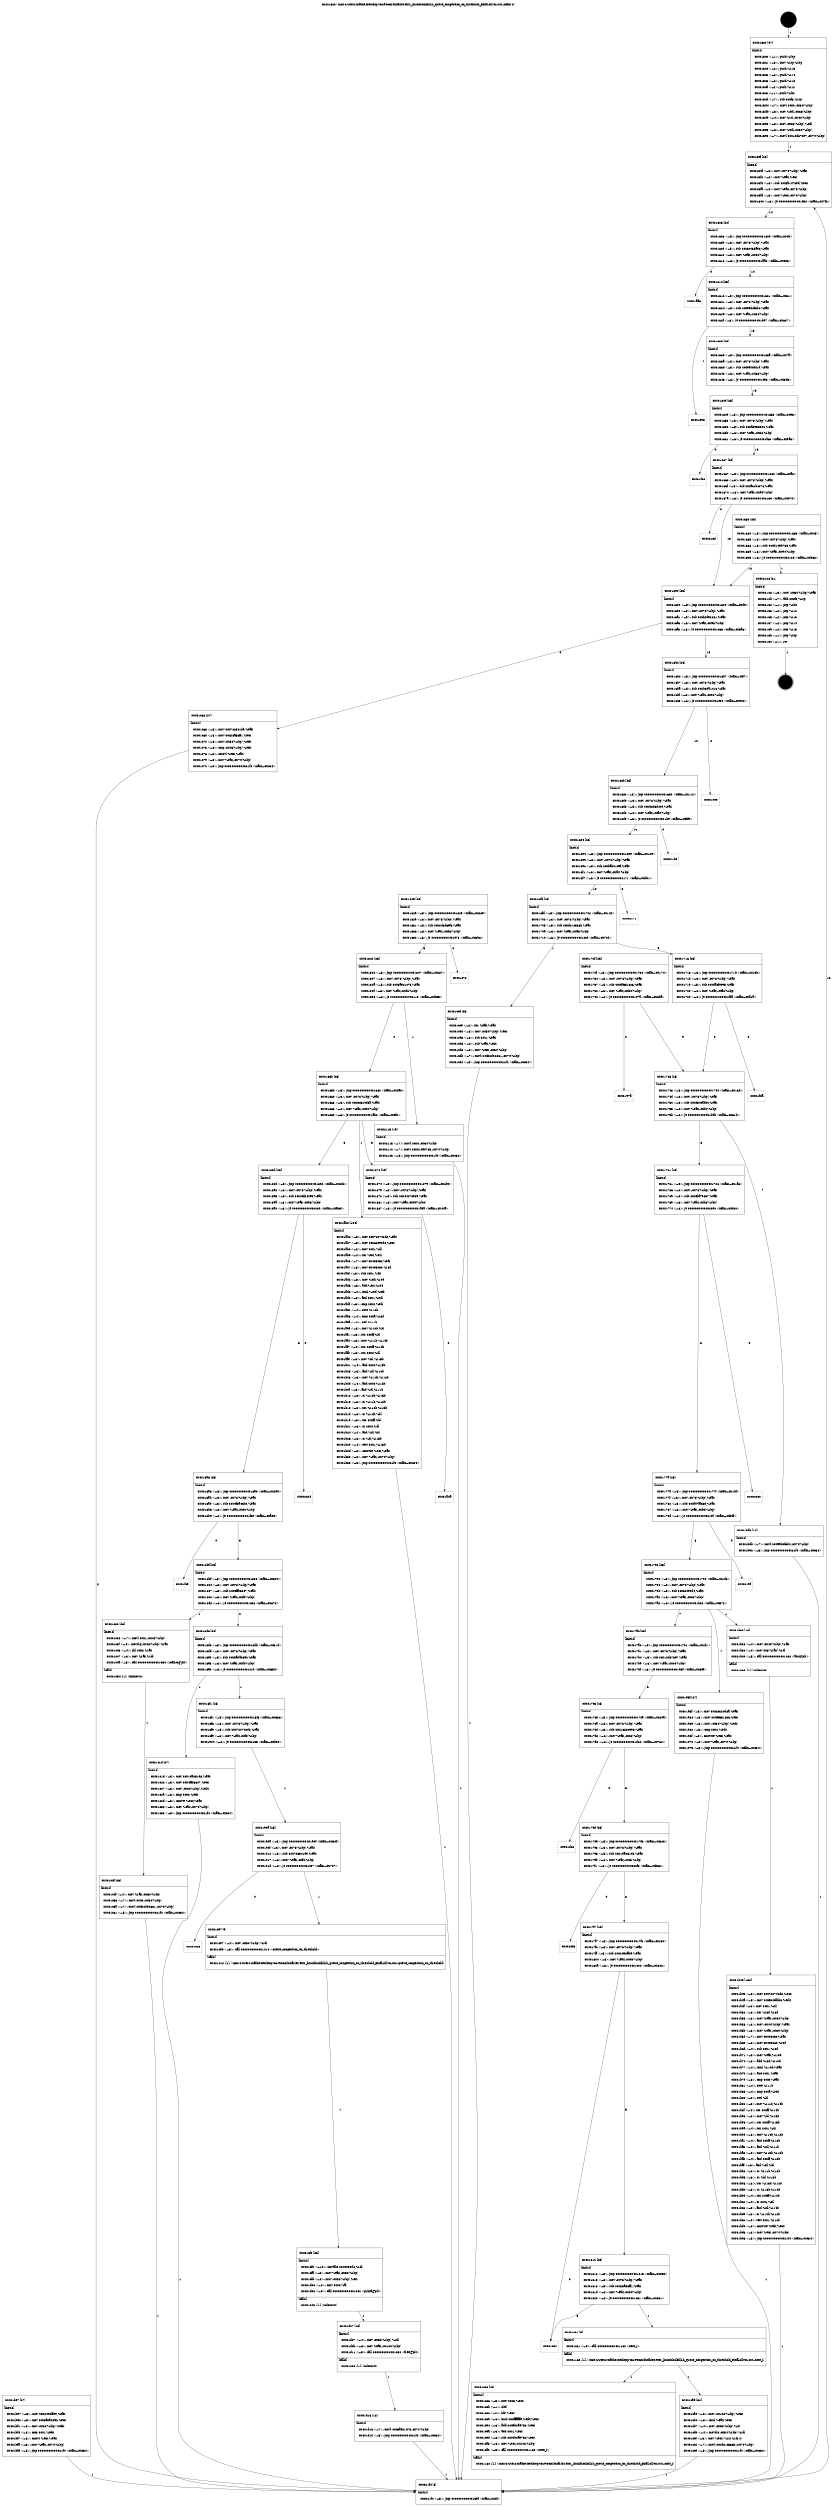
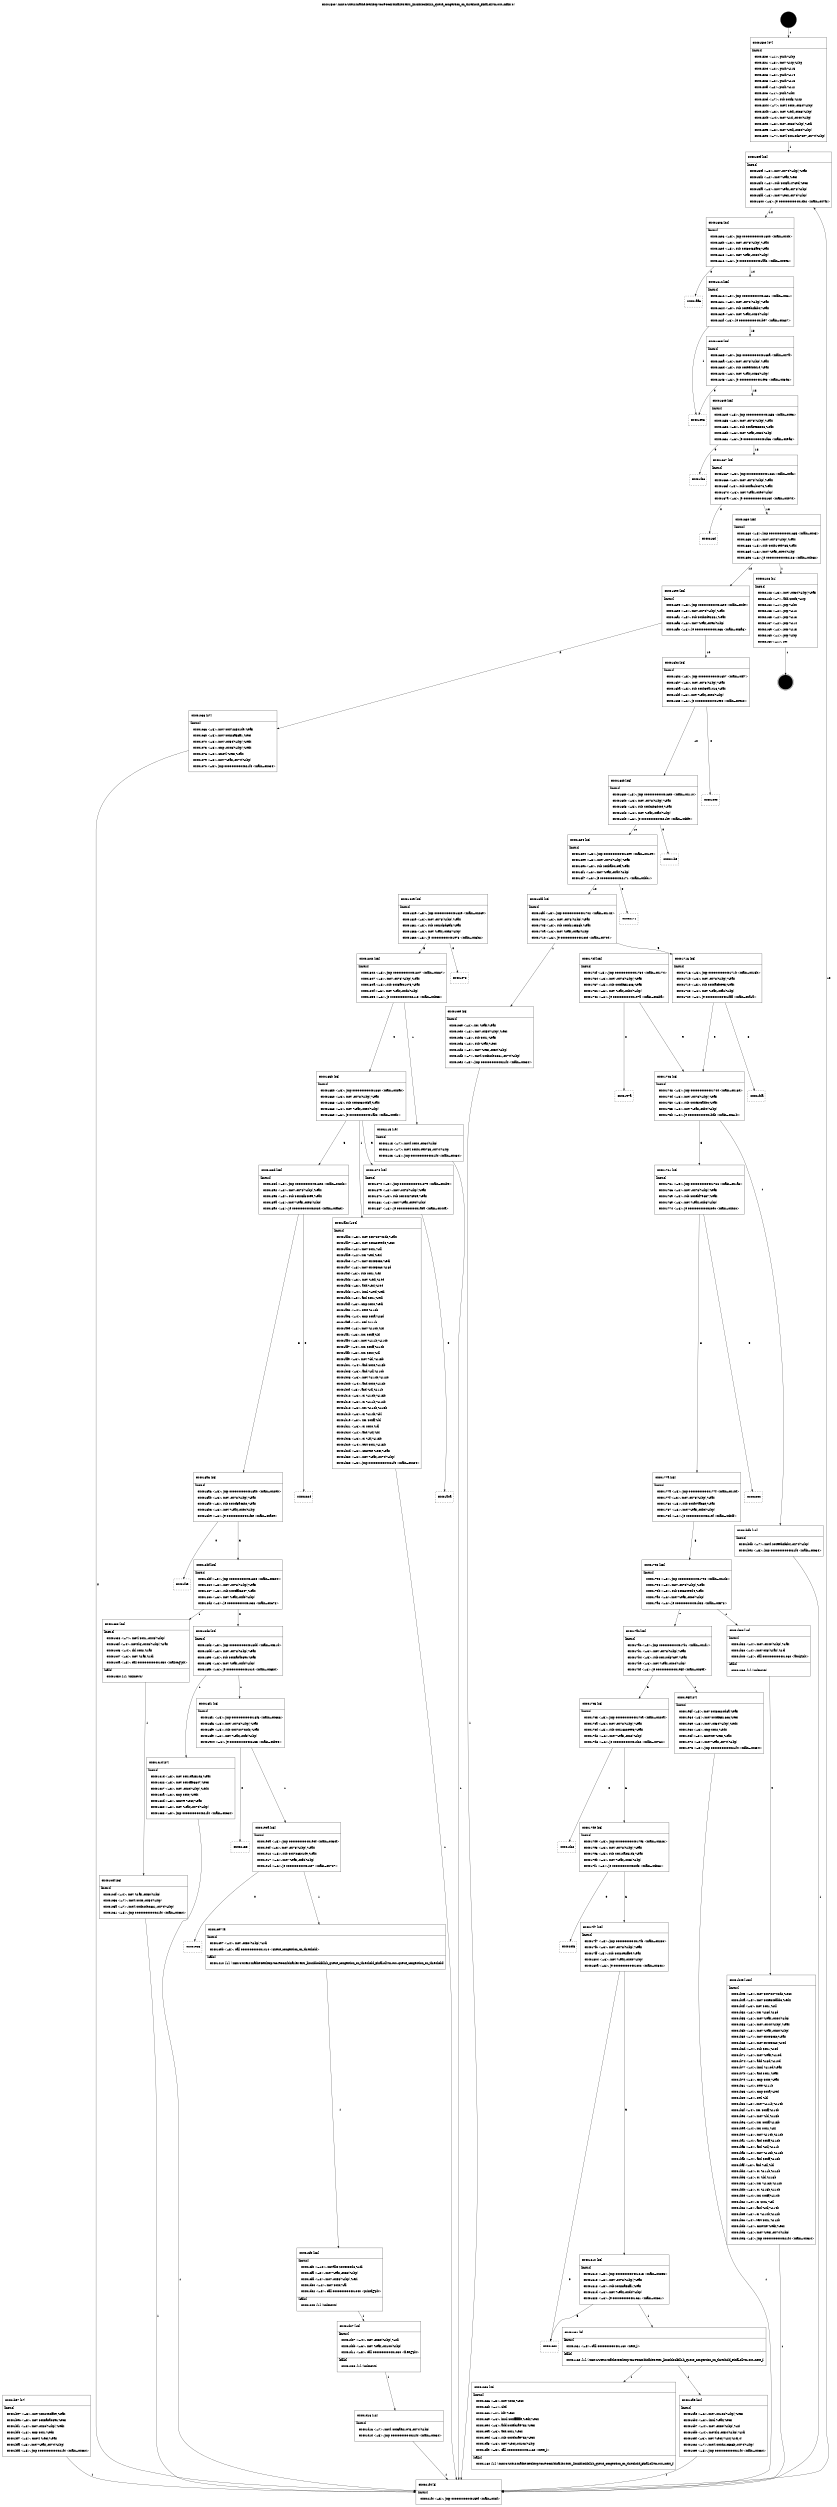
none -> (707, 398)
(721, 543) -> (765, 508)
(744, 1584) -> none
(718, 1649) -> (691, 1683)
(772, 1788) -> (772, 1788)
none -> (240, 1847)
